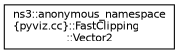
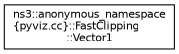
(89, 27) -> (89, 27)
